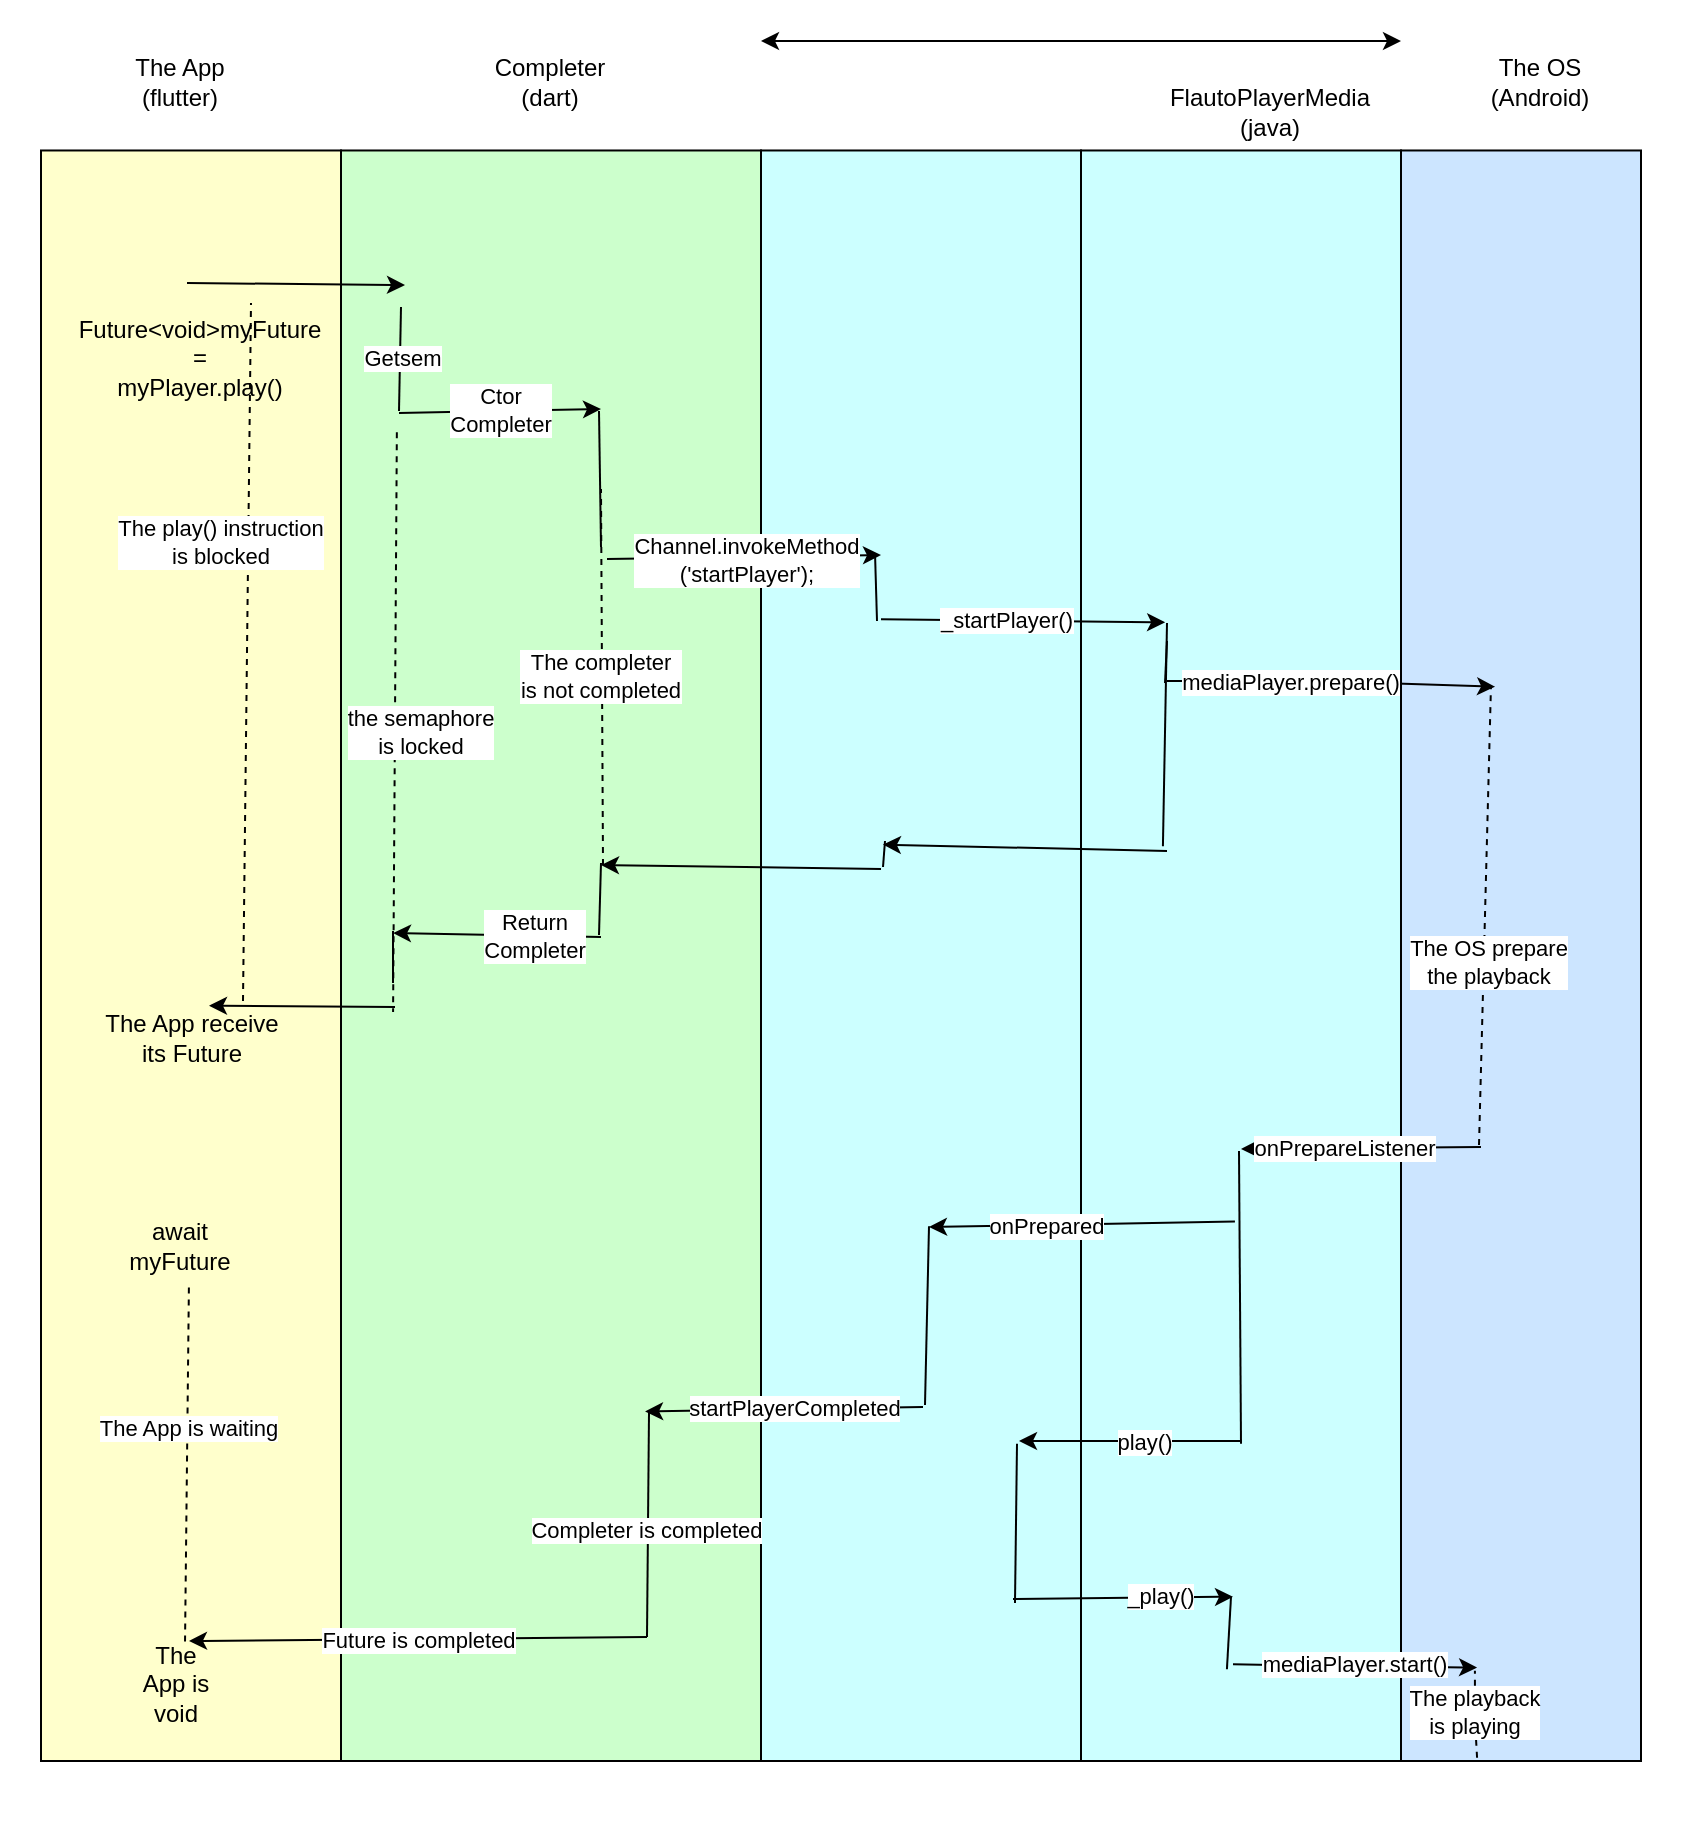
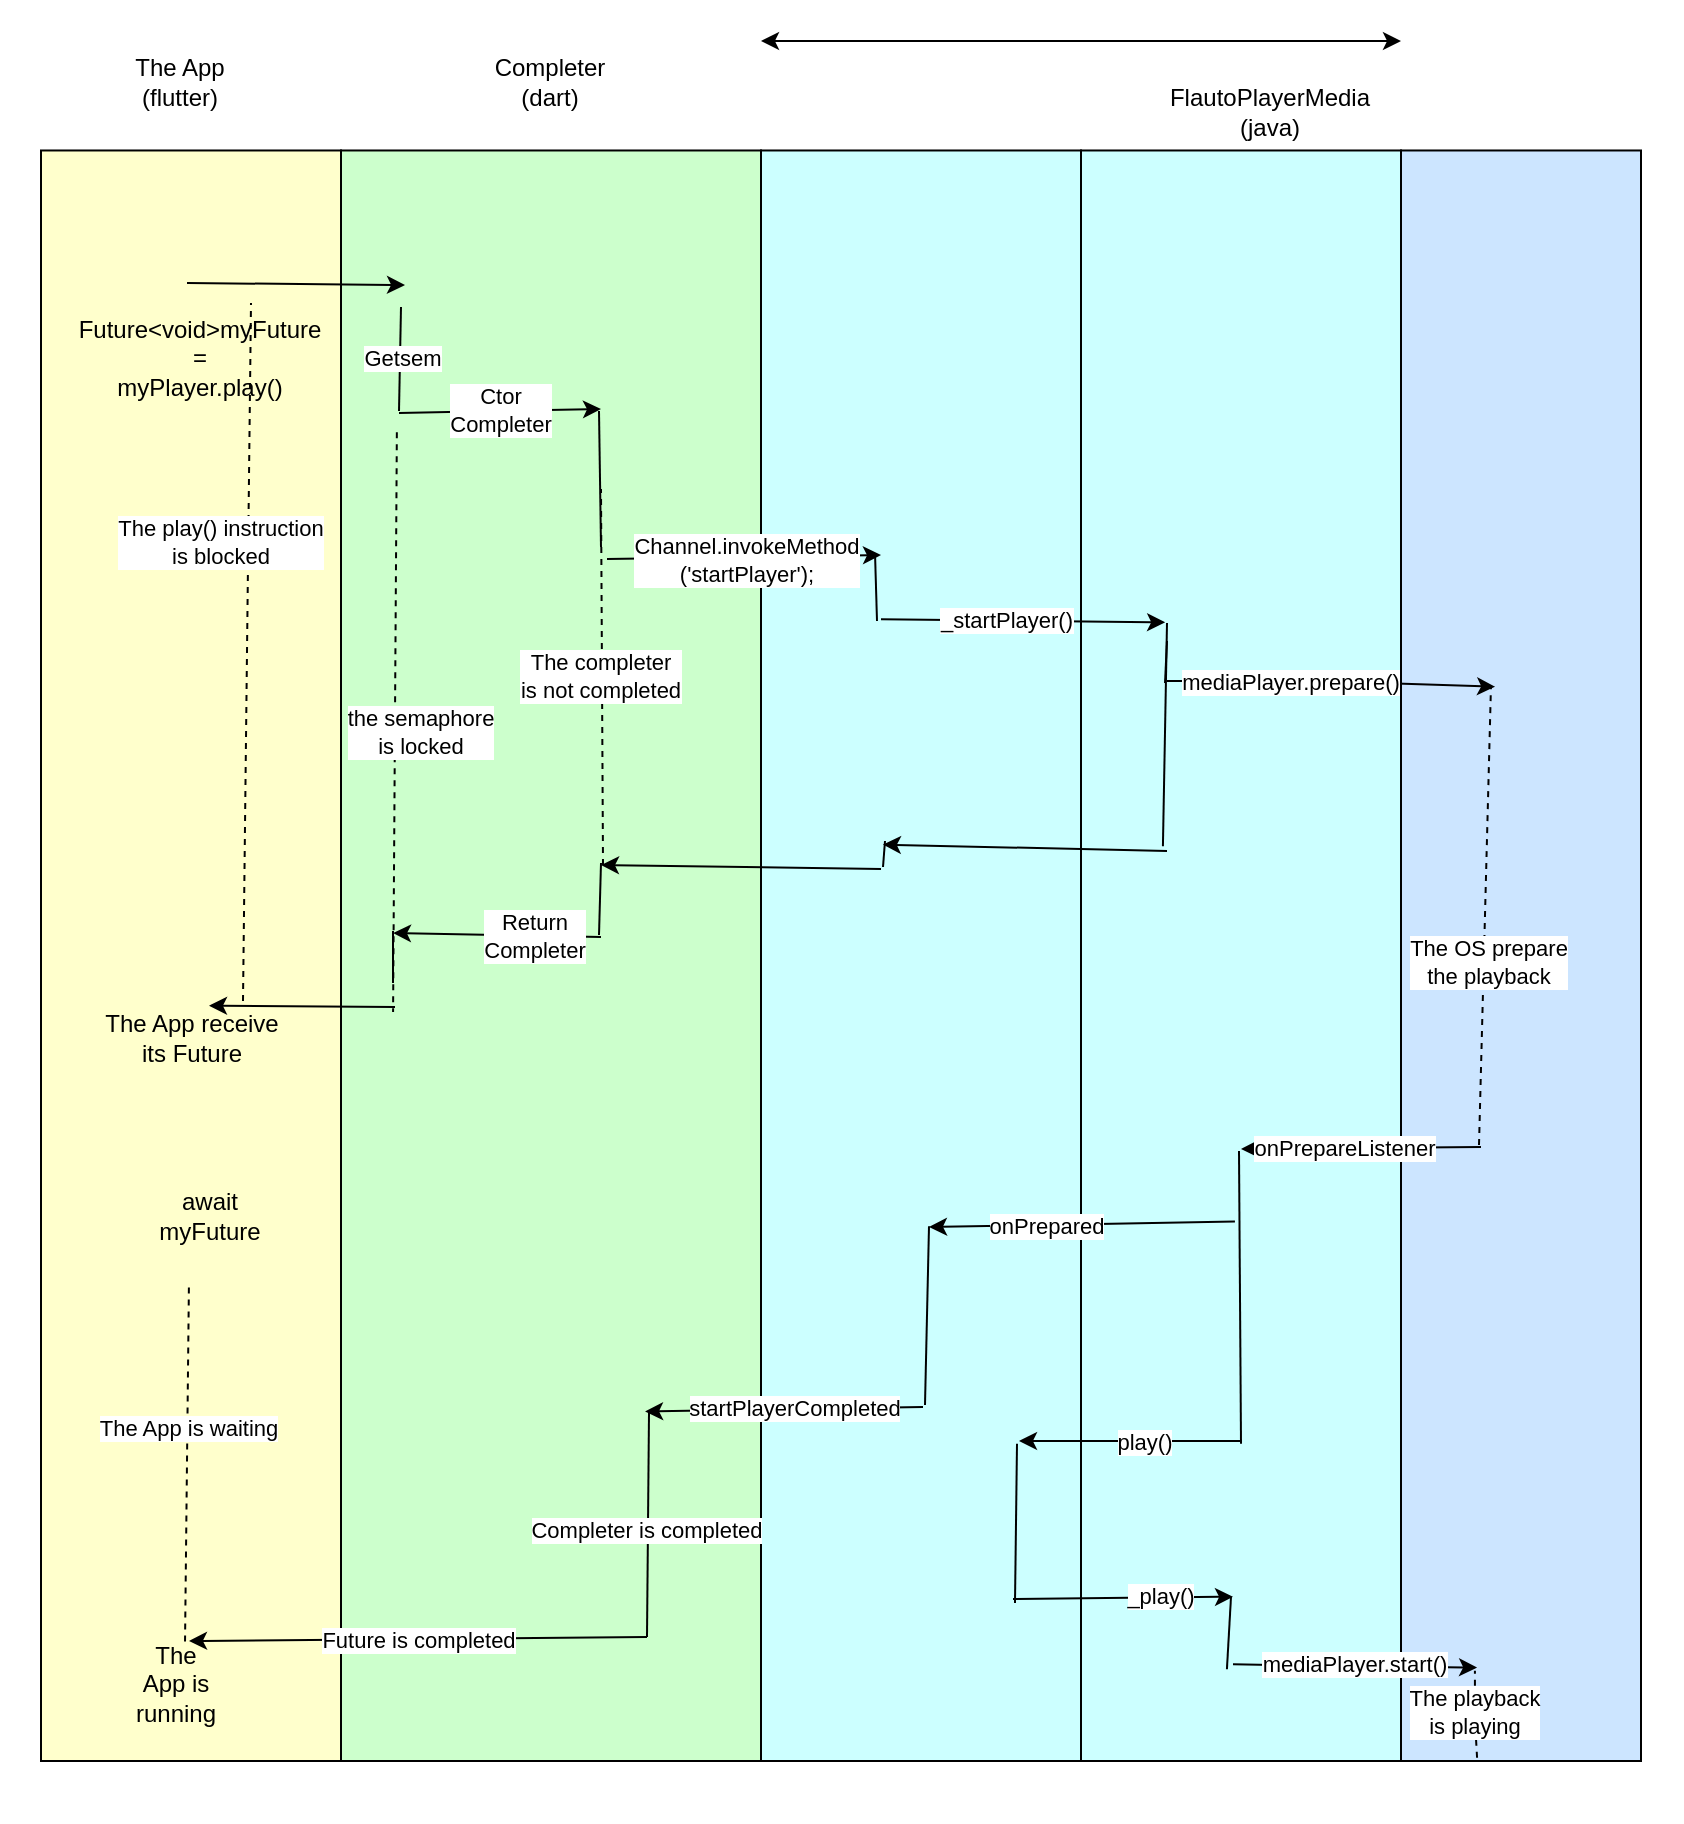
(1541, 83) -> none
(181, 1247) -> (211, 1217)
(177, 1685) -> (177, 1685)
